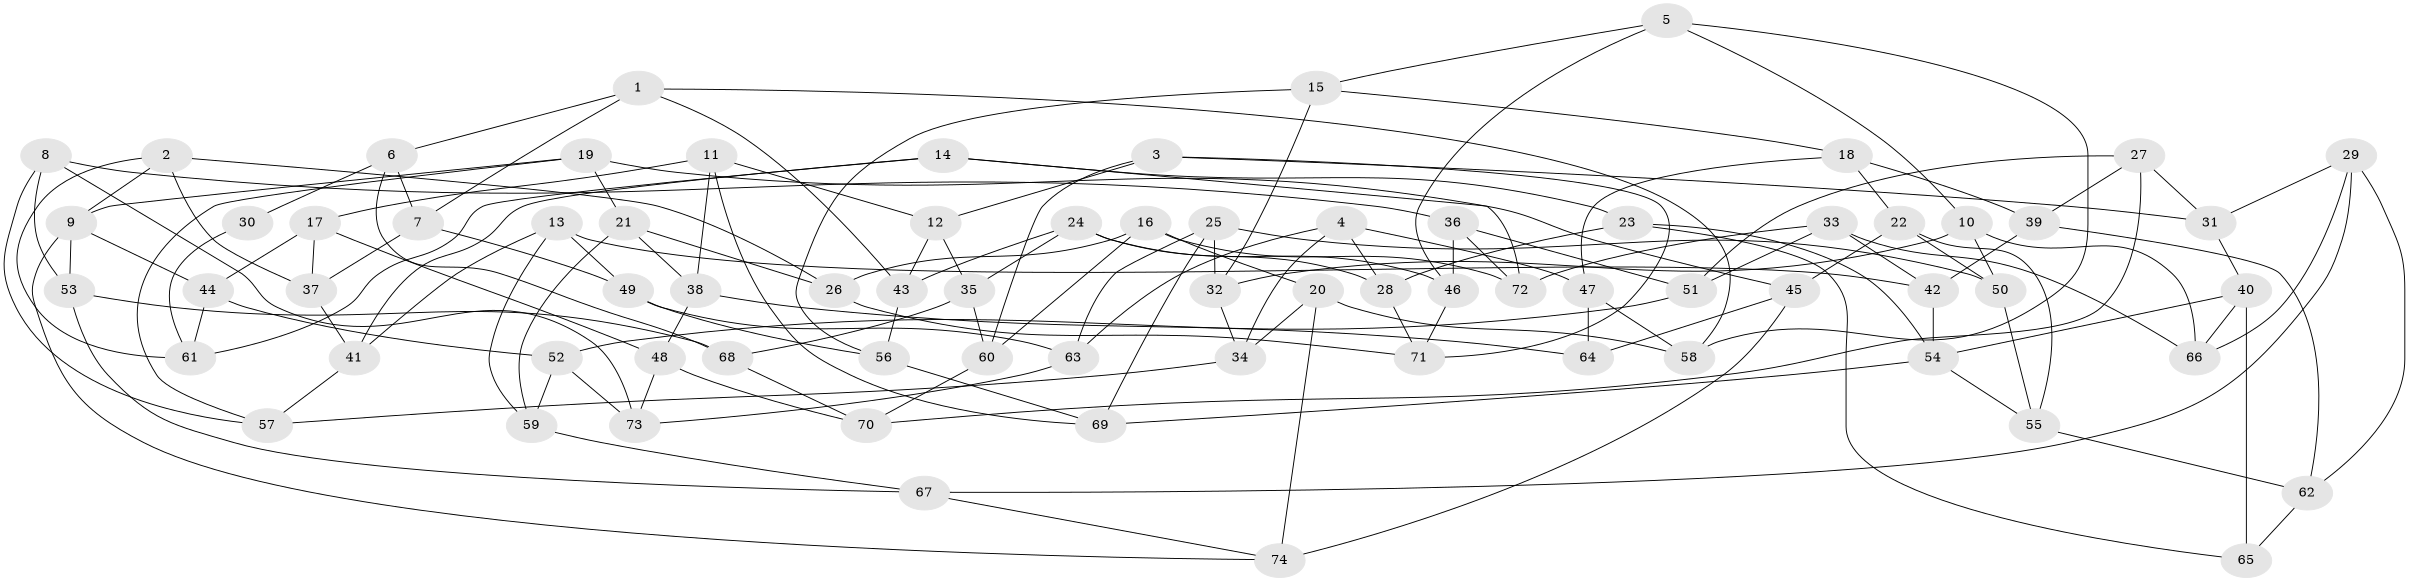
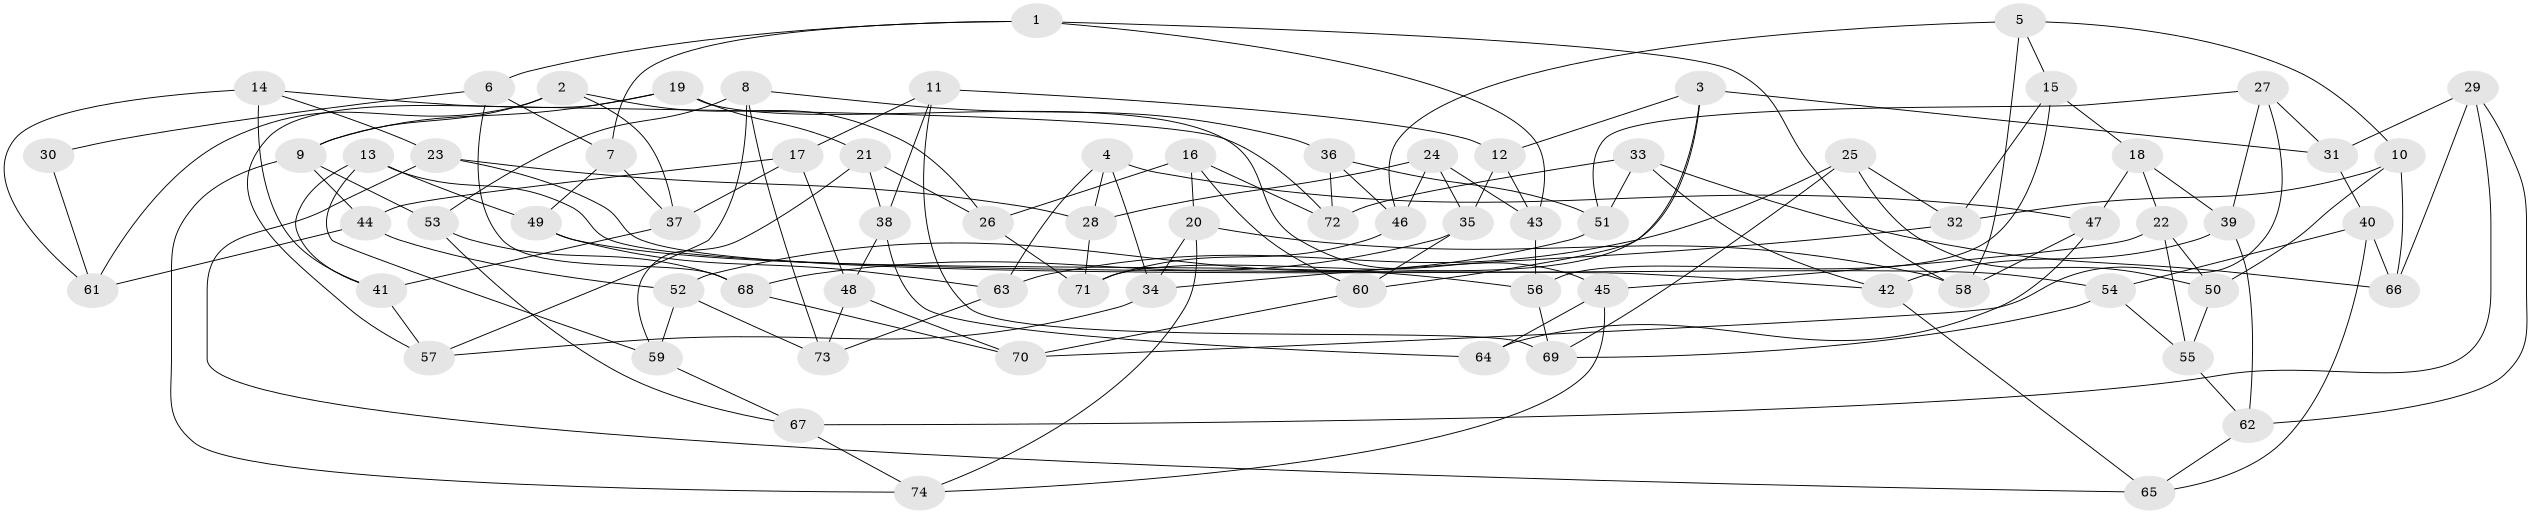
(1933, 324) -> (2013, 387)
